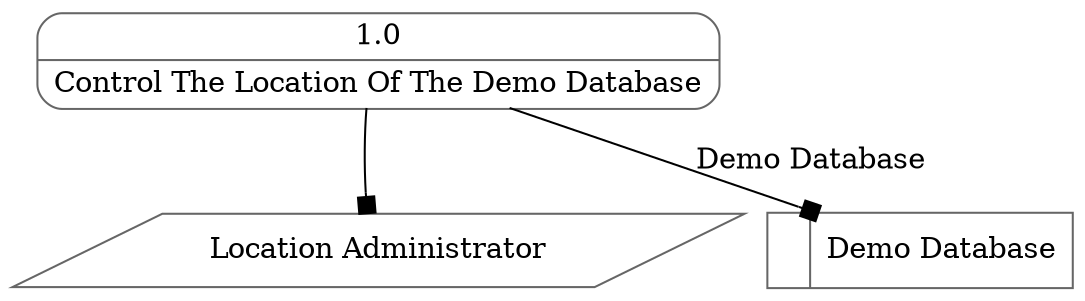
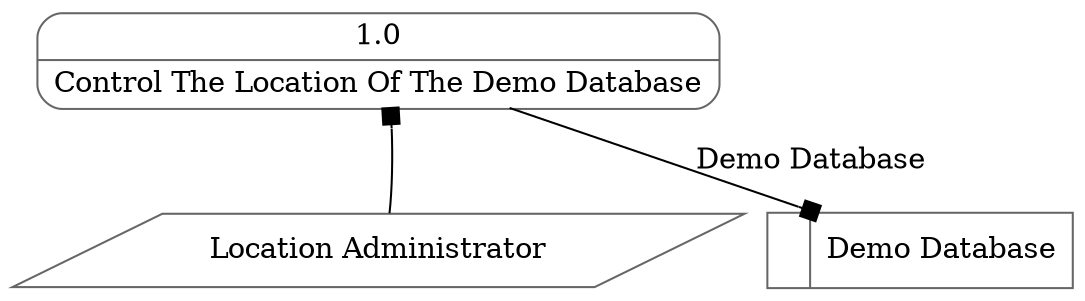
(365, 150) -> (392, 171)
